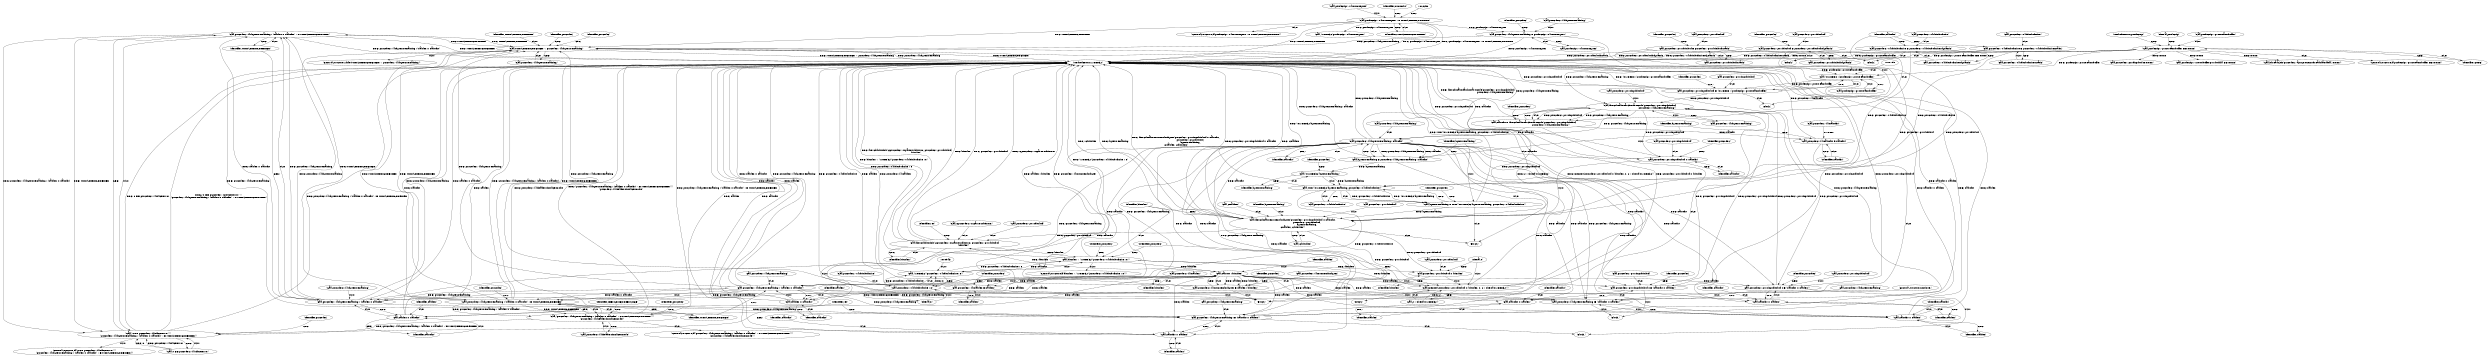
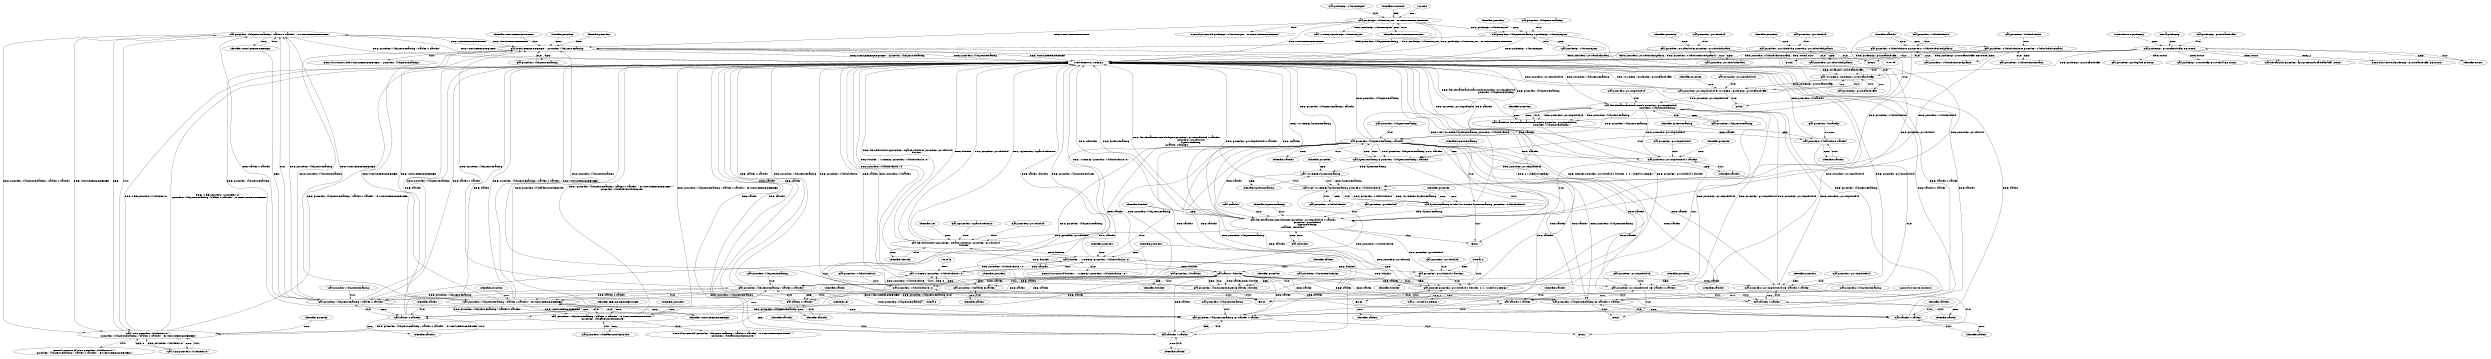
(2305, 56) -> (2307, 56)
(2472, 63) -> (2473, 63)
(1529, 151) -> (1530, 151)
(944, 267) -> (945, 267)
